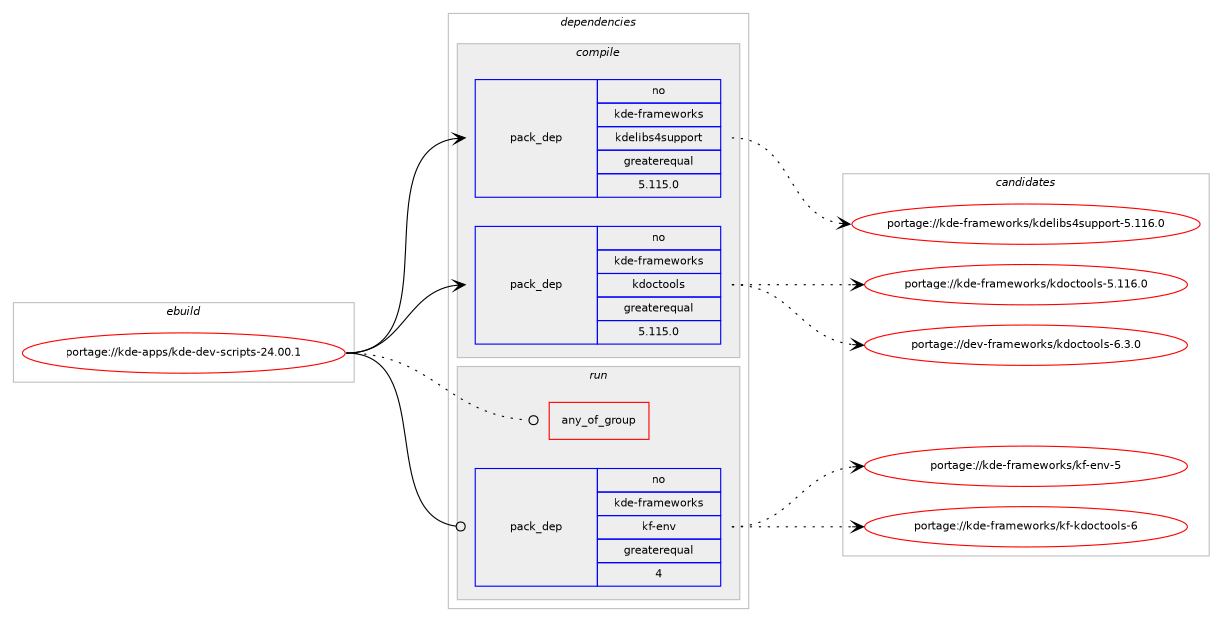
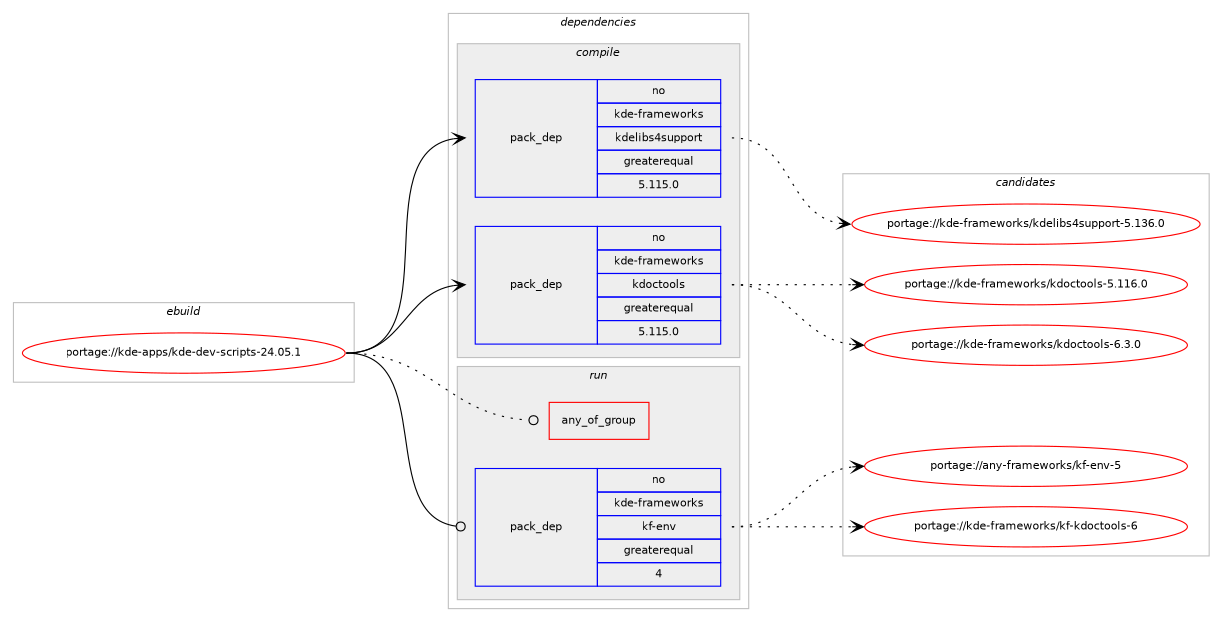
(1026, 224) -> (1026, 224)
(1026, 345) -> (1026, 345)
(184, 353) -> (184, 353)
(1026, 466) -> (1026, 466)
